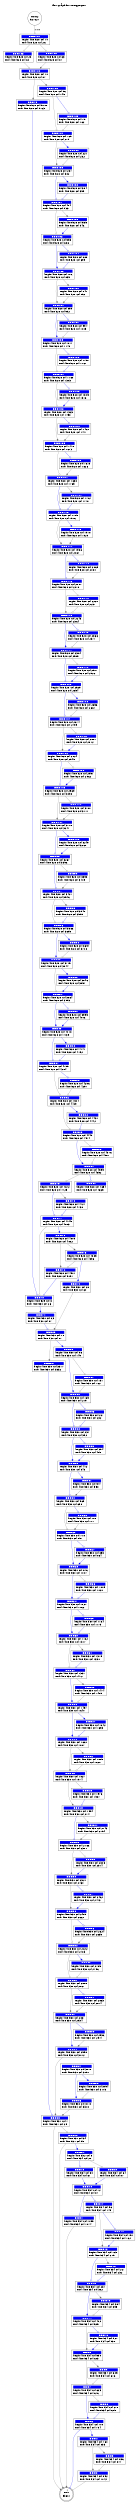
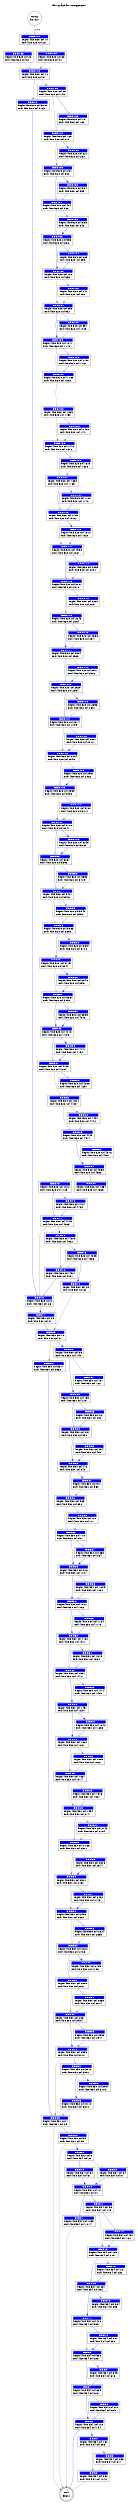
(74, 395) -> none
(63, 1057) -> (63, 1057)
(73, 1109) -> (73, 1109)
none -> (74, 2060)
